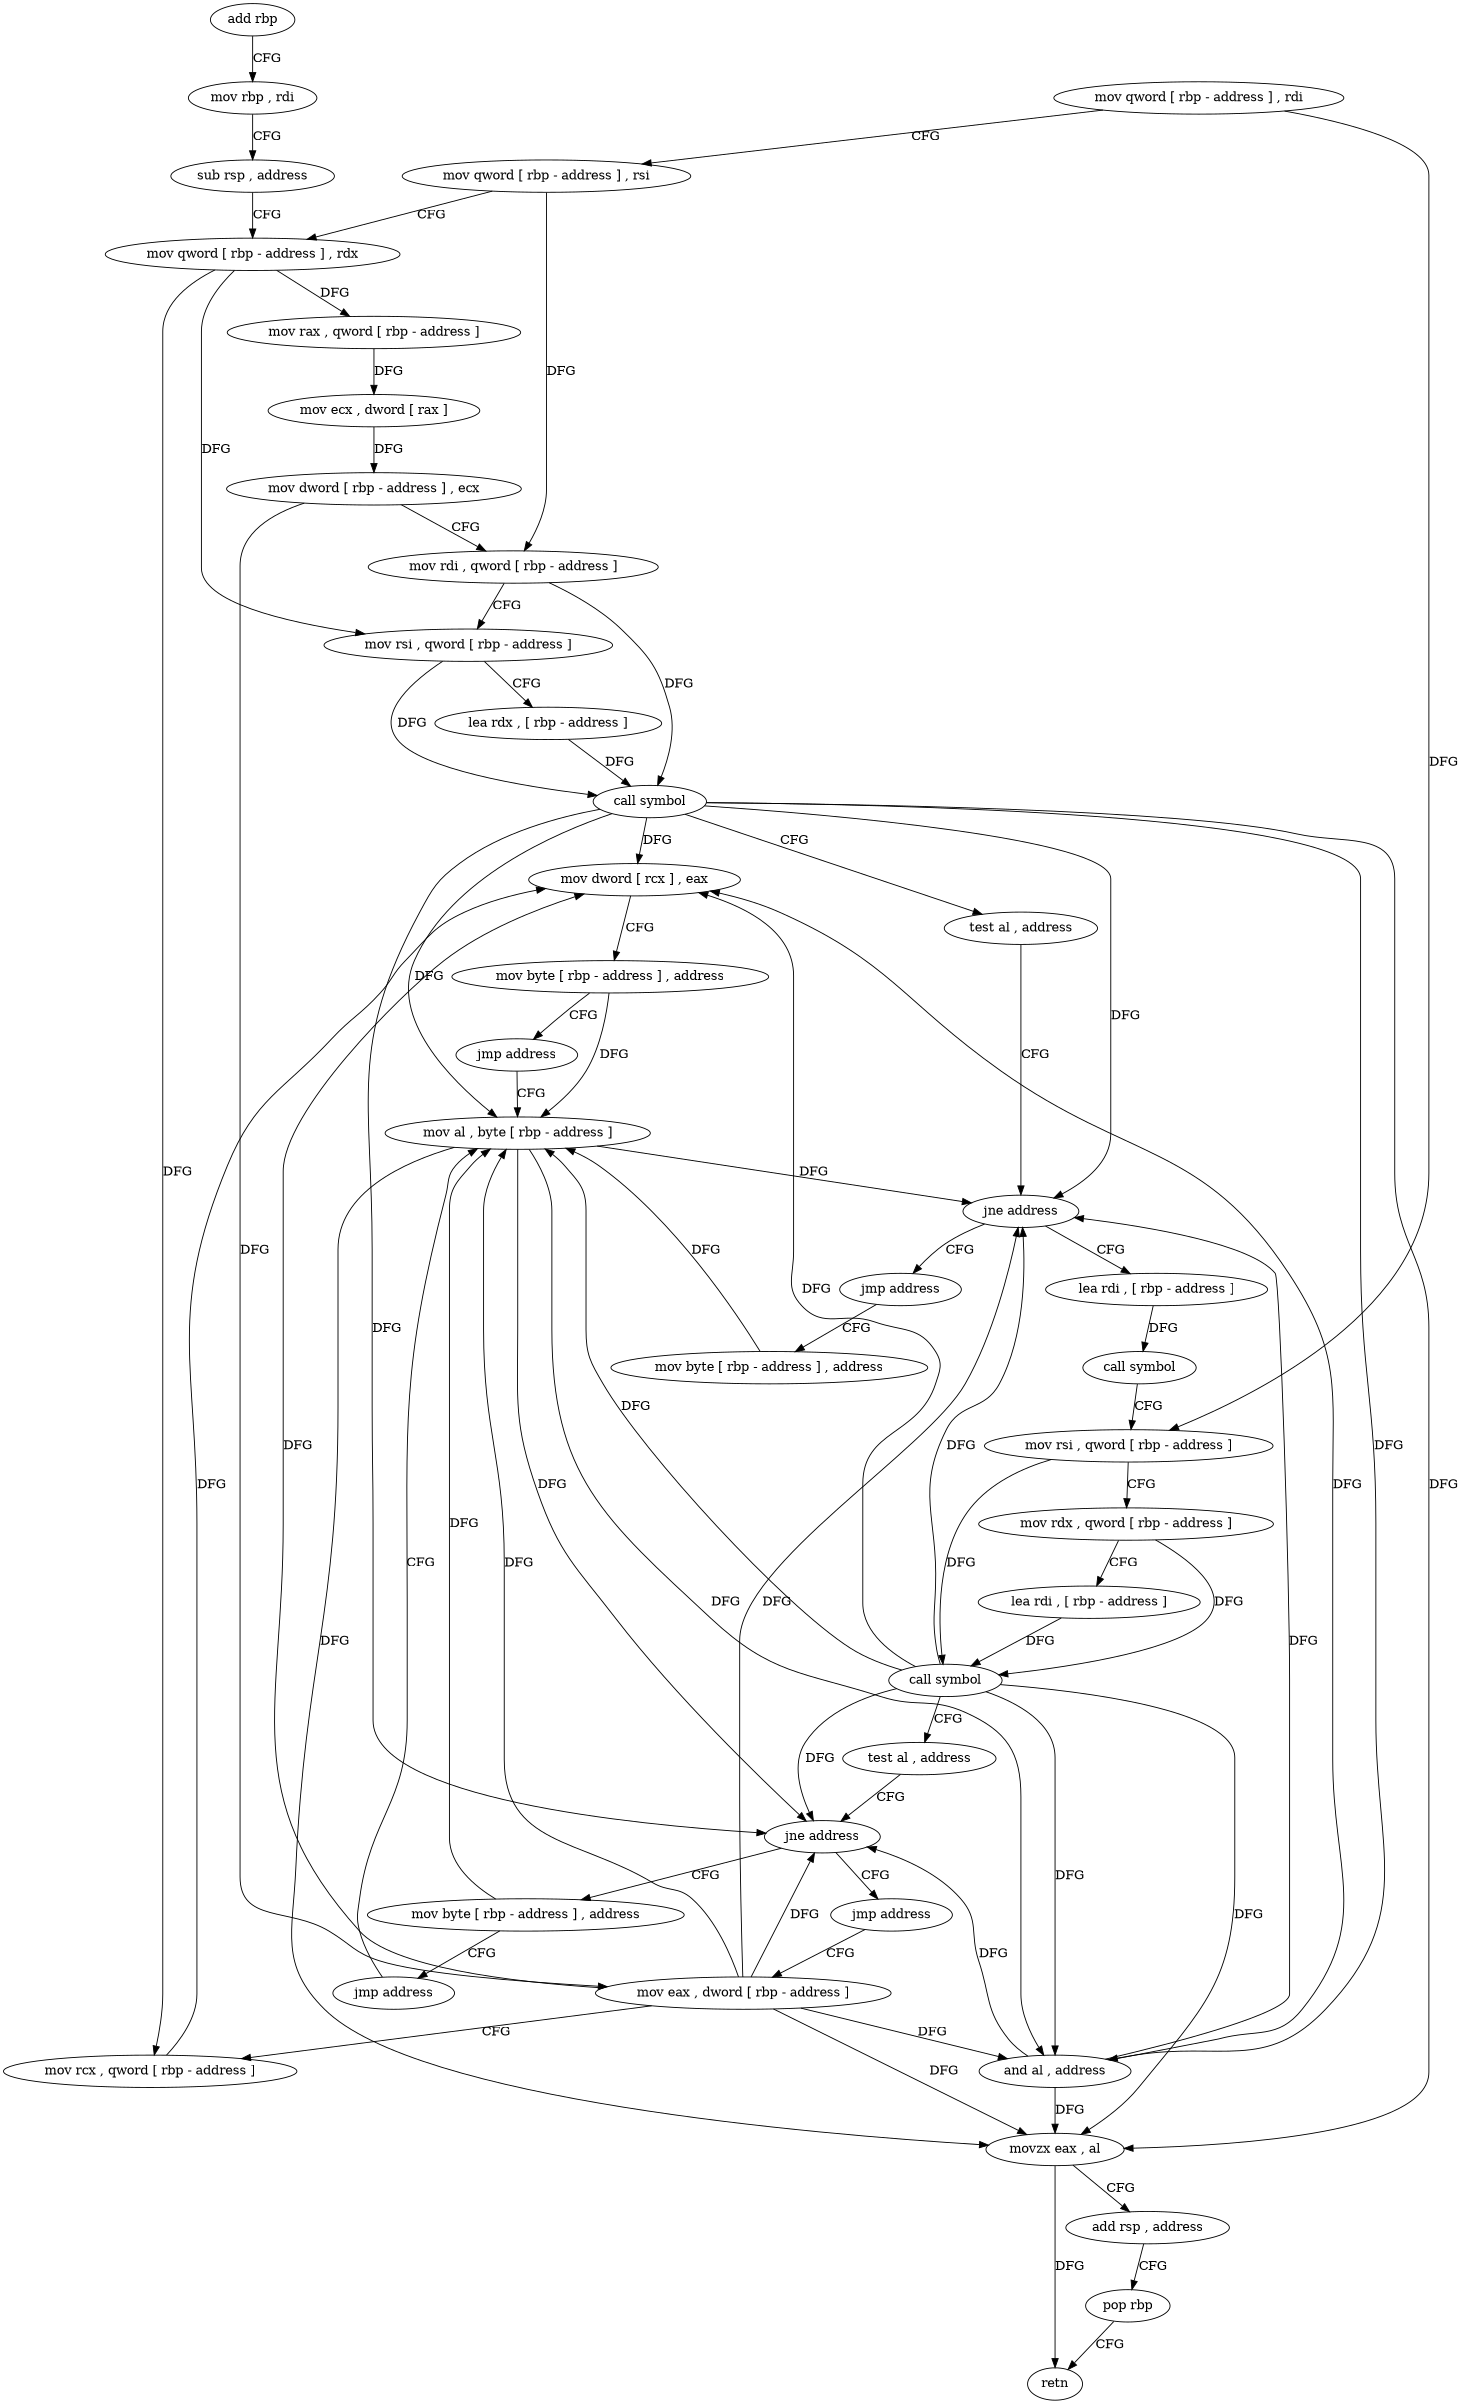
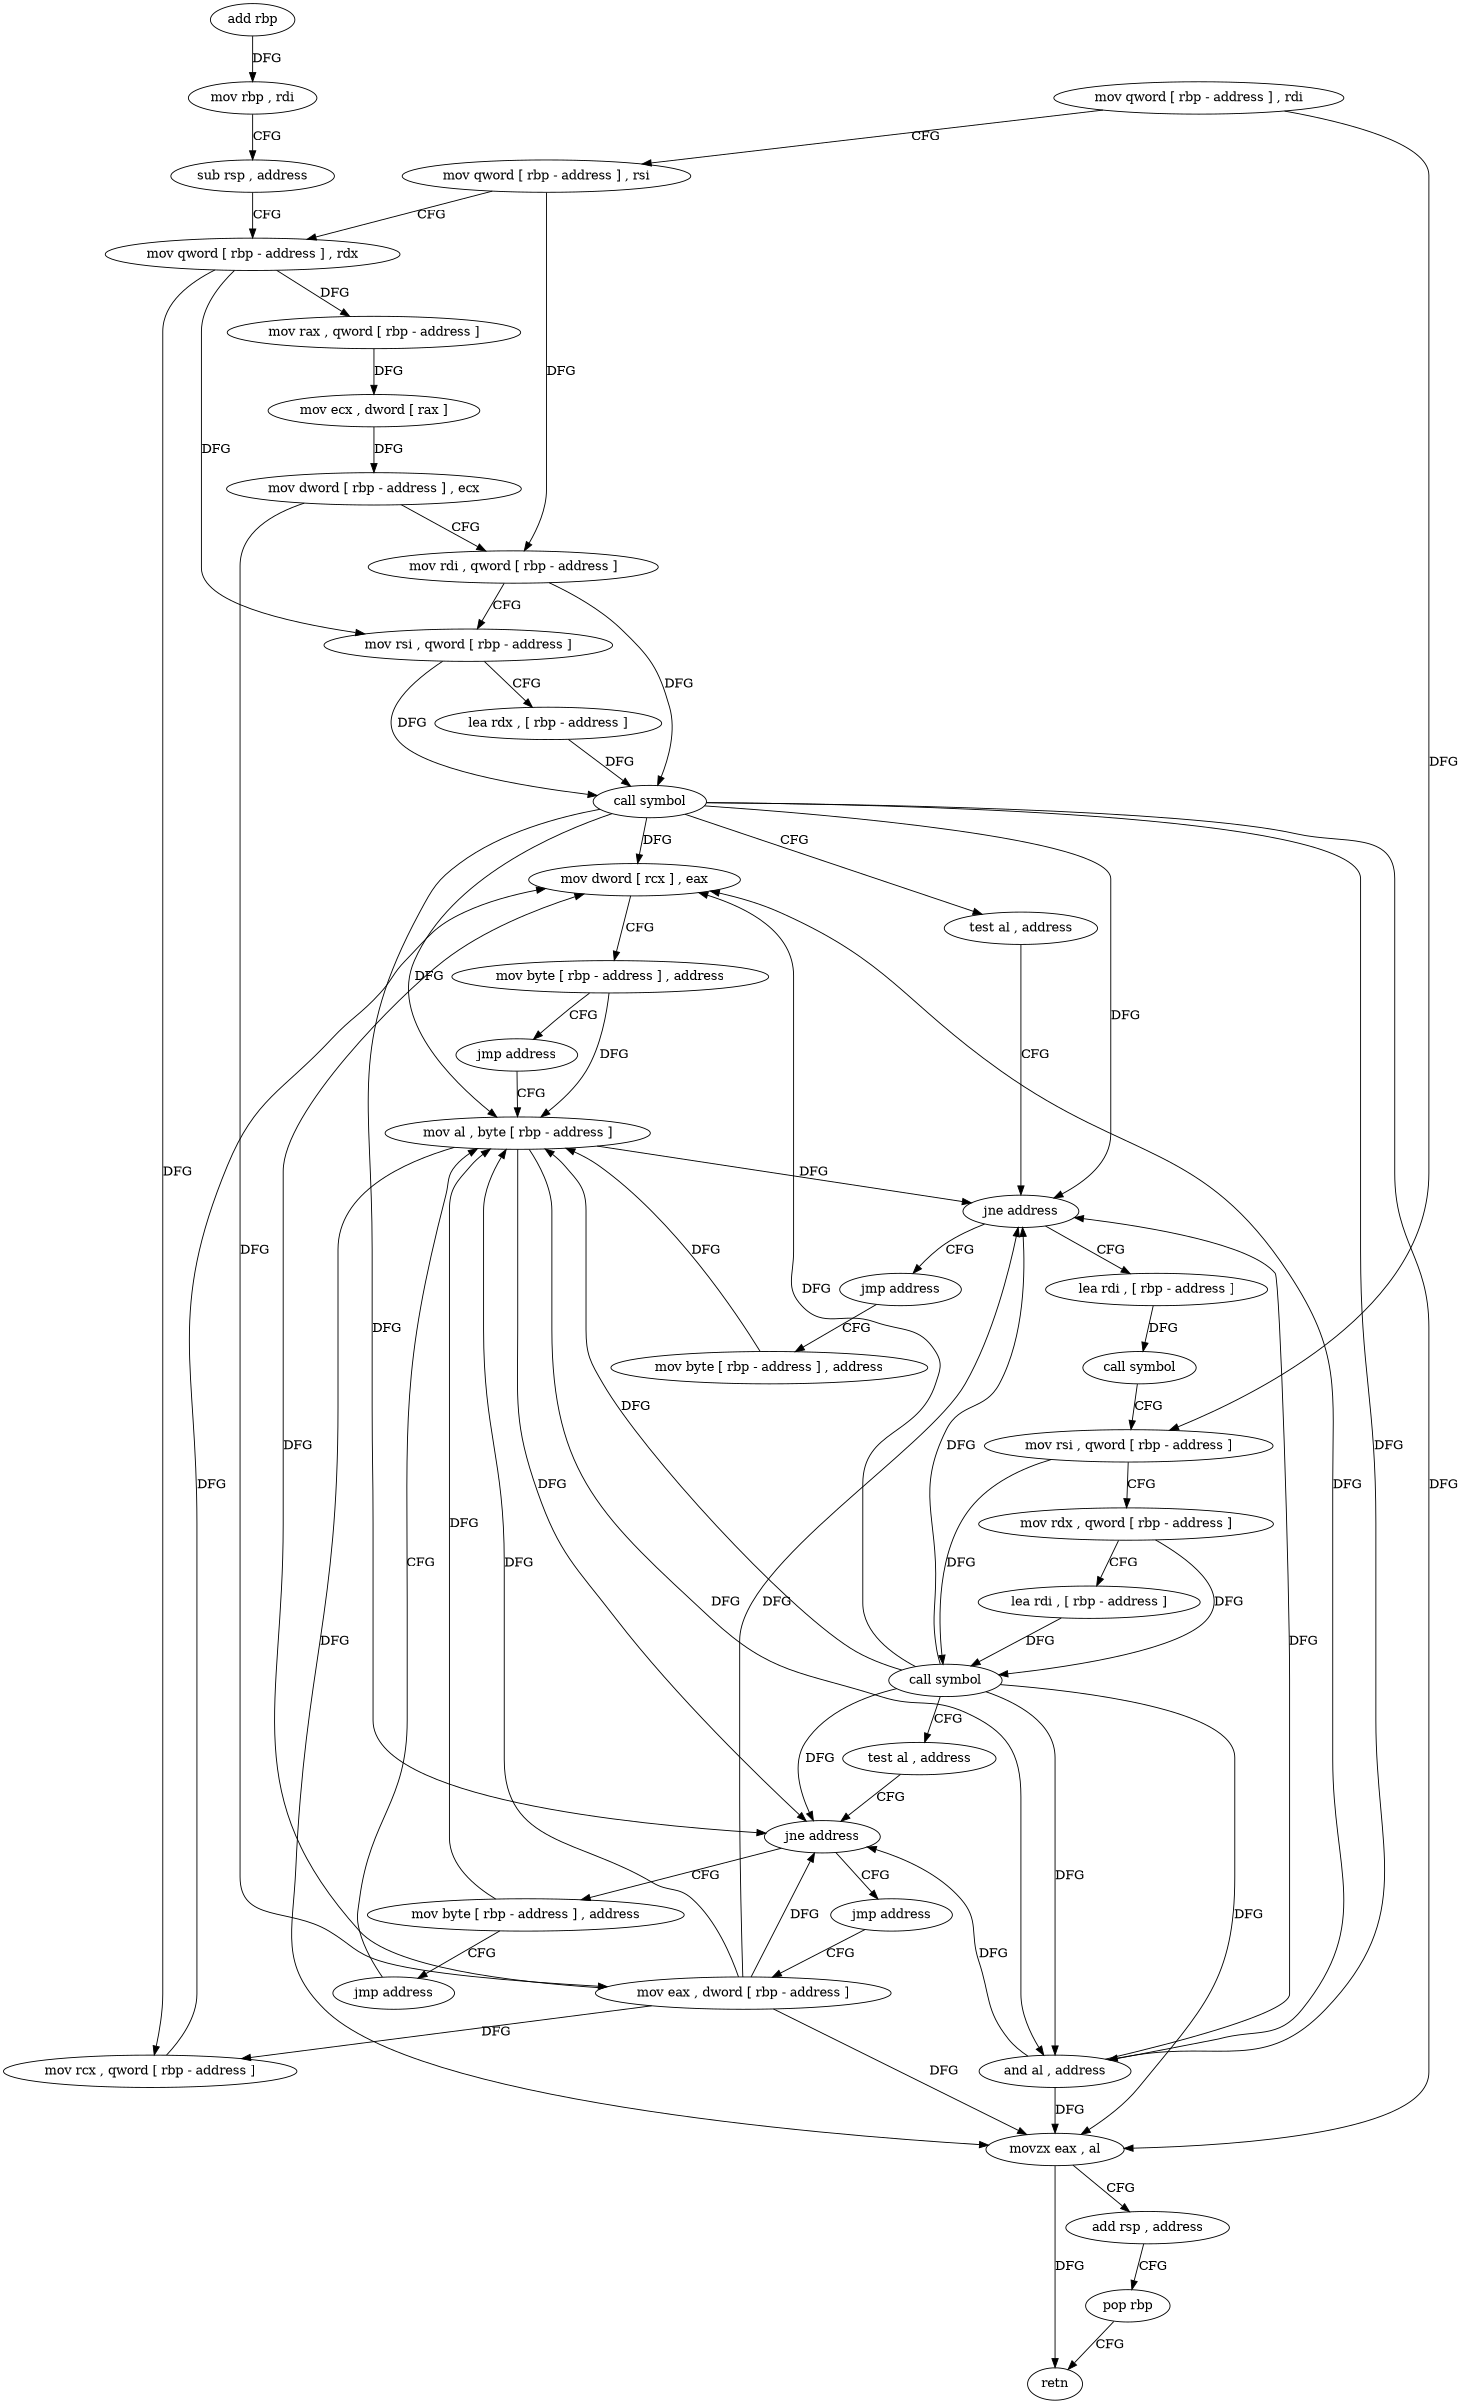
(267, 59) -> (267, 59)
(496, 2032) -> (496, 2032)
(900, 2032) -> none
